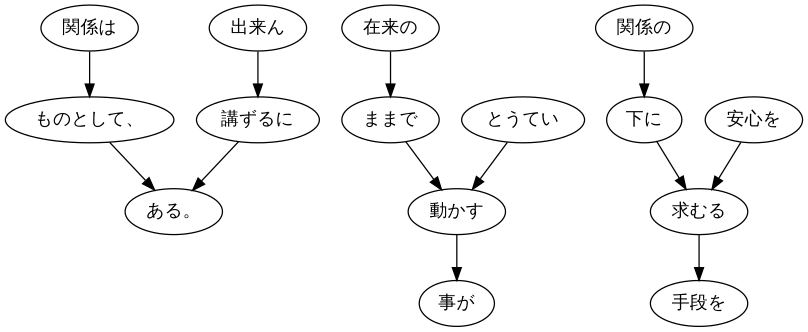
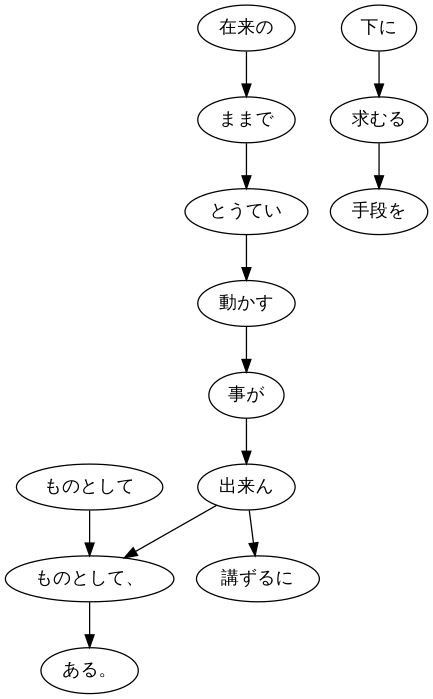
(90, 28) -> (90, 487)
(644, 28) -> none
(754, 120) -> none
(220, 161) -> none
(420, 161) -> (246, 159)
none -> (246, 435)
none -> (176, 528)
